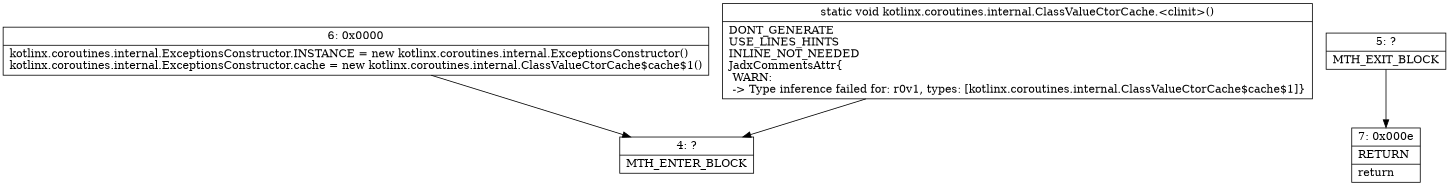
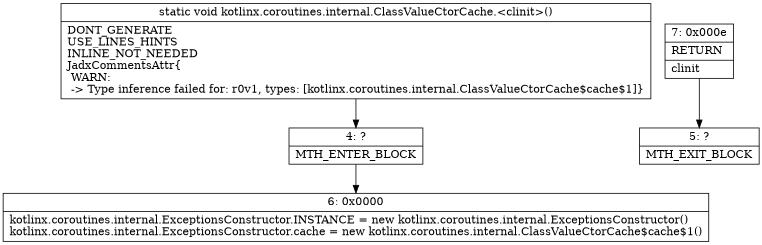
(1386, 94) -> (699, 99)
(527, 105) -> (356, 175)
(1376, 173) -> (686, 69)
